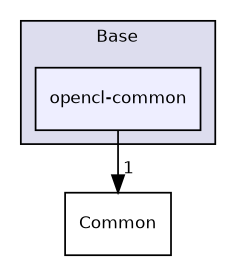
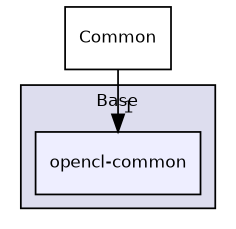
(118, 155) -> (118, 96)
